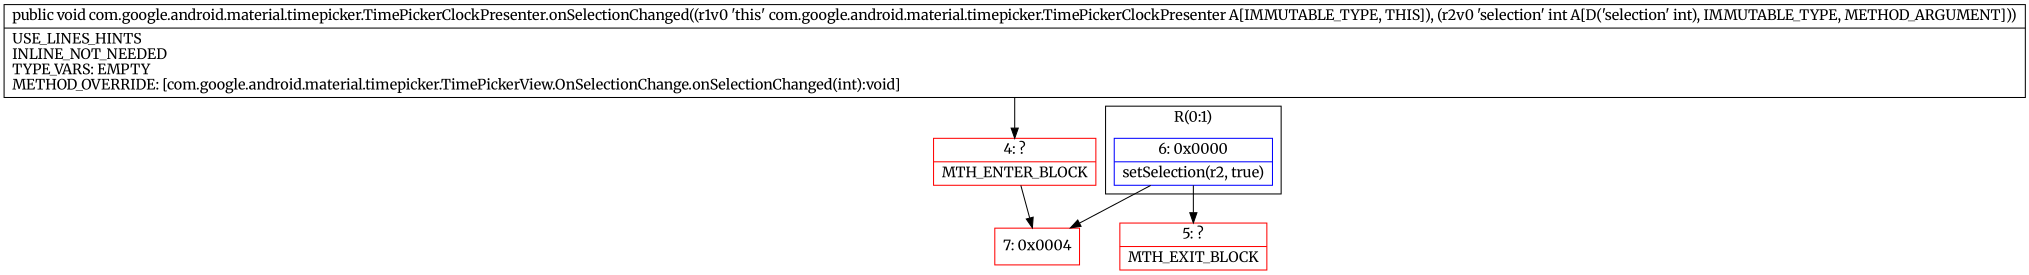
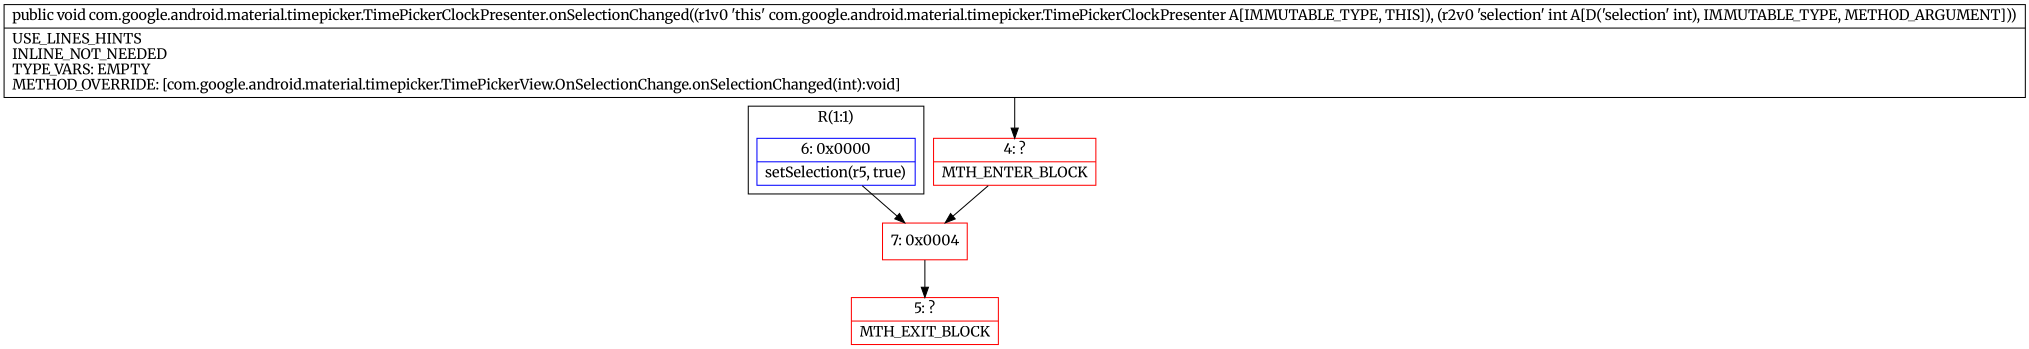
(1193, 118) -> (836, 118)
(1193, 173) -> (836, 173)
(1193, 200) -> (925, 274)
